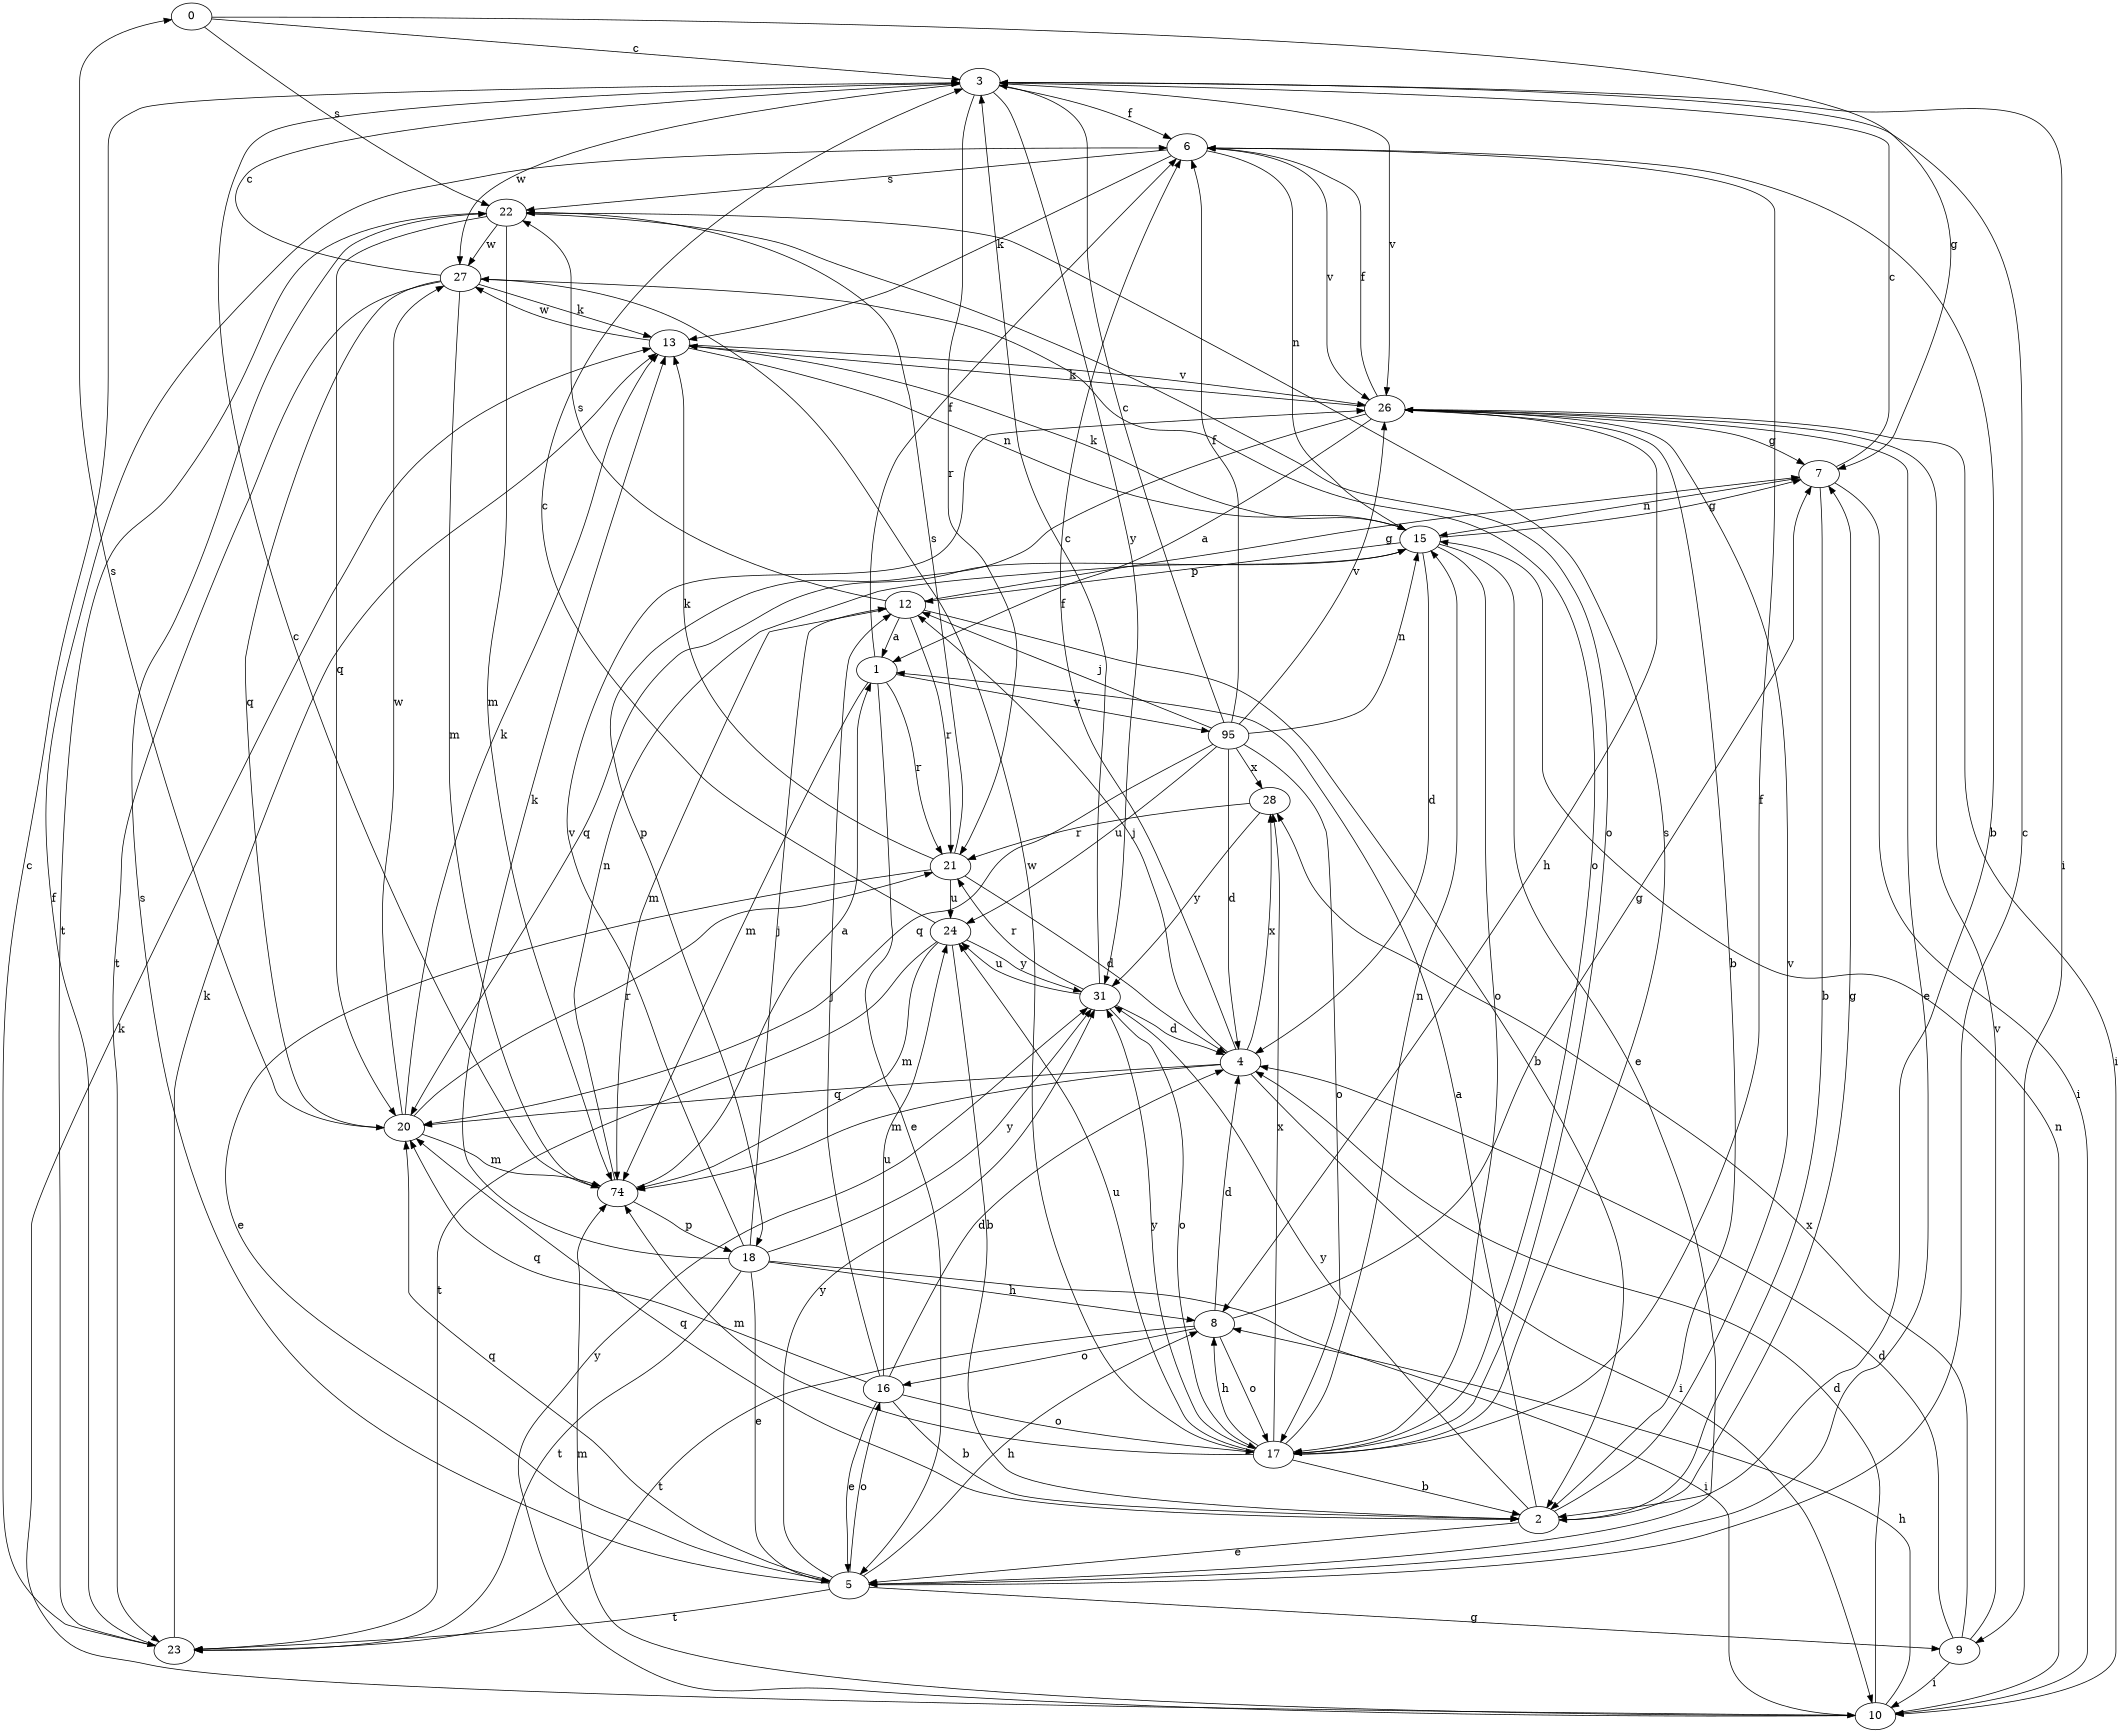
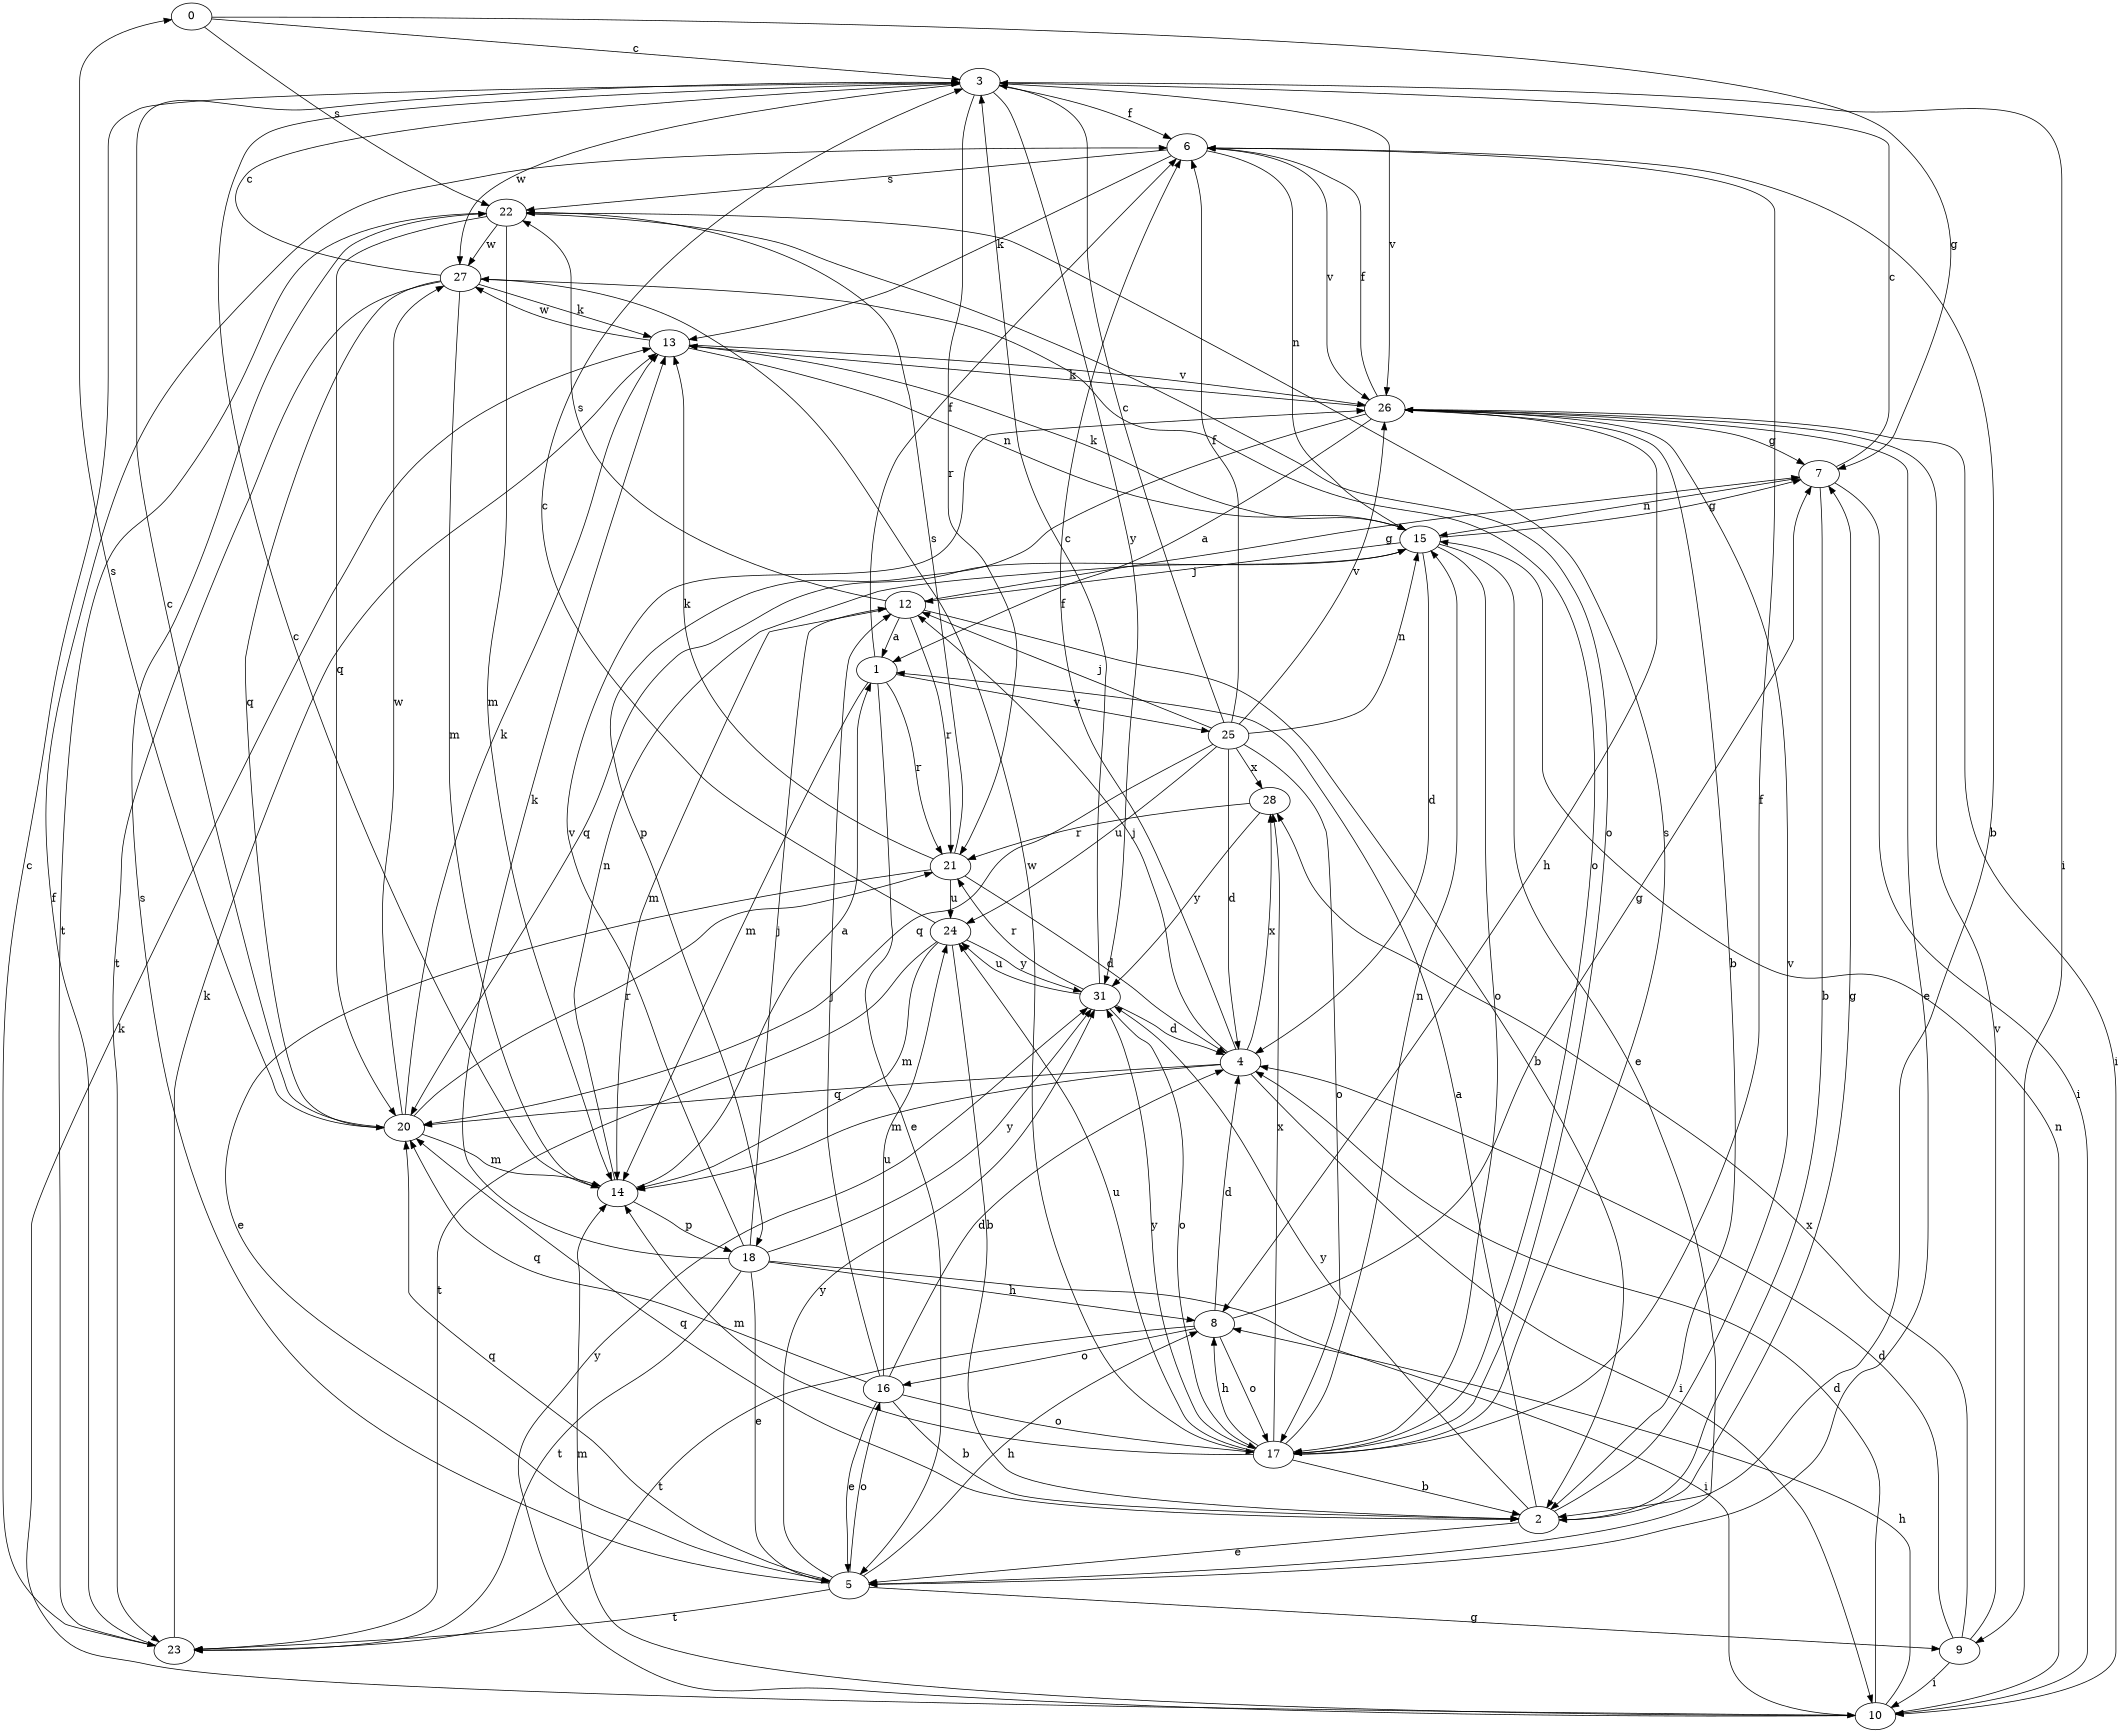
(1195, 572) -> (1195, 572)
(1229, 736) -> (1229, 736)
(2020, 864) -> (137, 258)
(618, 1193) -> (618, 1193)
